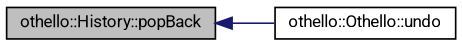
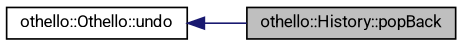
(253, 23) -> (226, 23)
